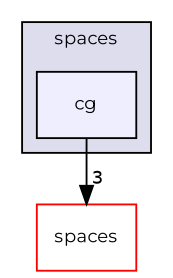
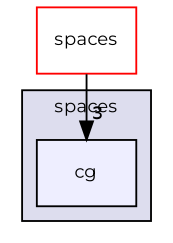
(87, 165) -> (87, 101)
